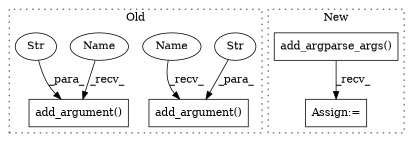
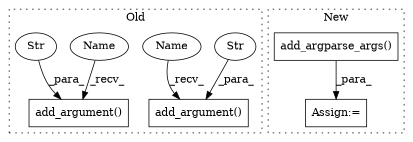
(353, 80) -> (354, 80)
